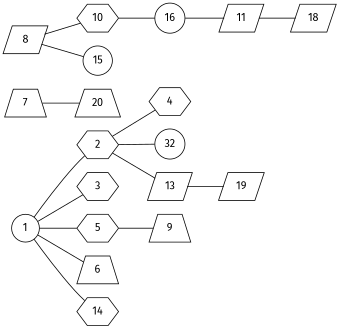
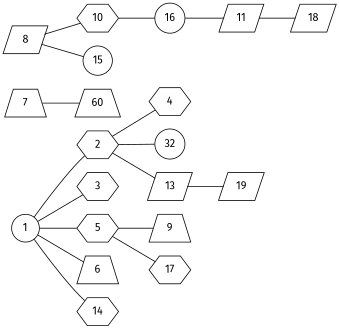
(98, 103) -> (98, 103)
none -> (170, 270)
